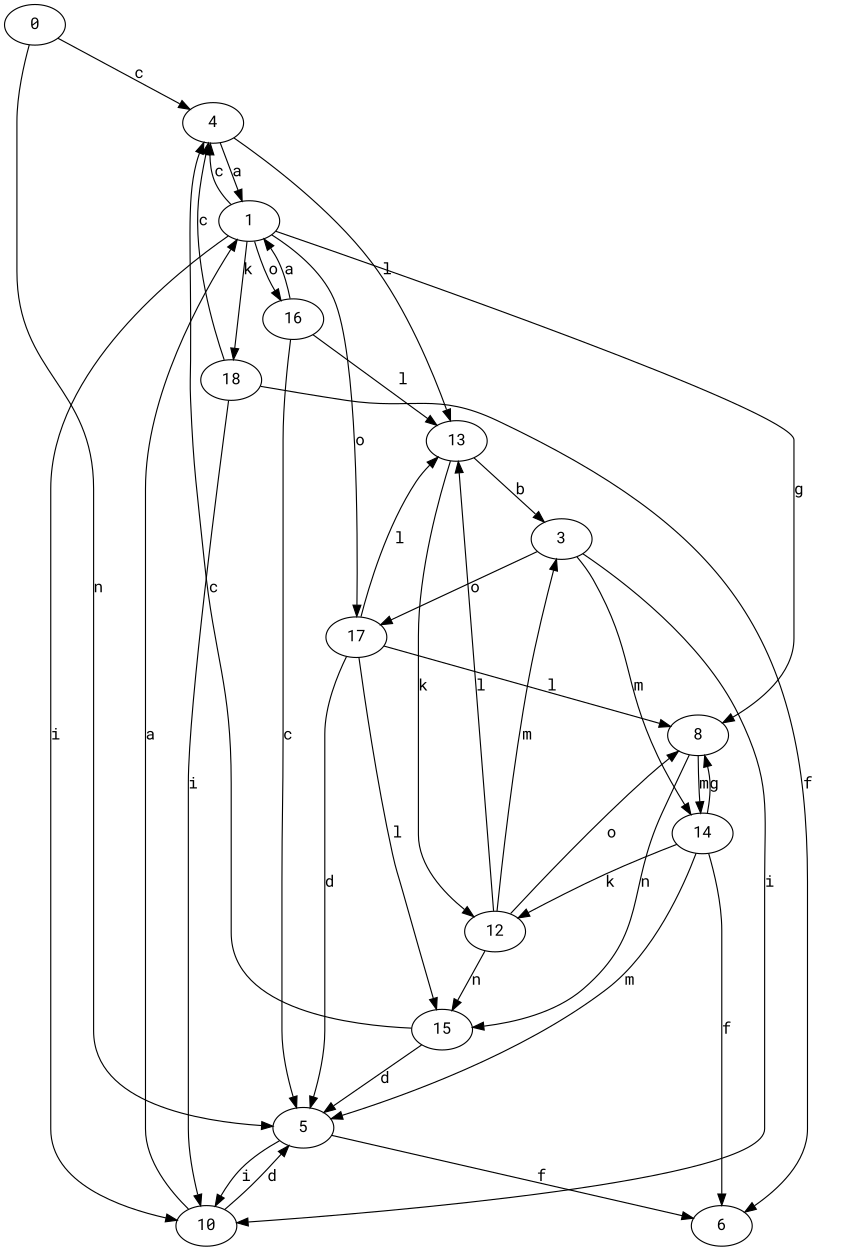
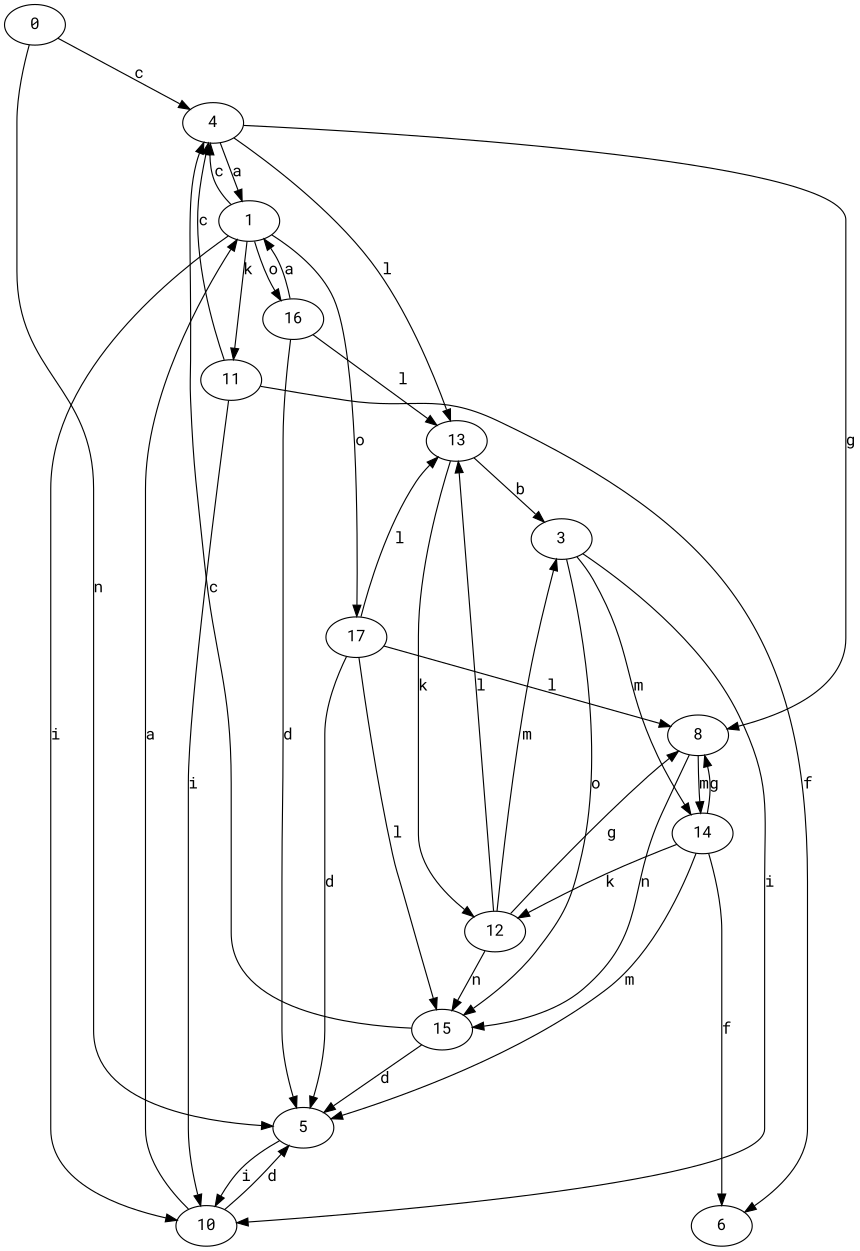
(231, 380) -> (231, 380)
(681, 381) -> (828, 202)
(461, 587) -> (589, 803)
(288, 735) -> (288, 735)
(612, 833) -> (612, 833)
(507, 1176) -> none
